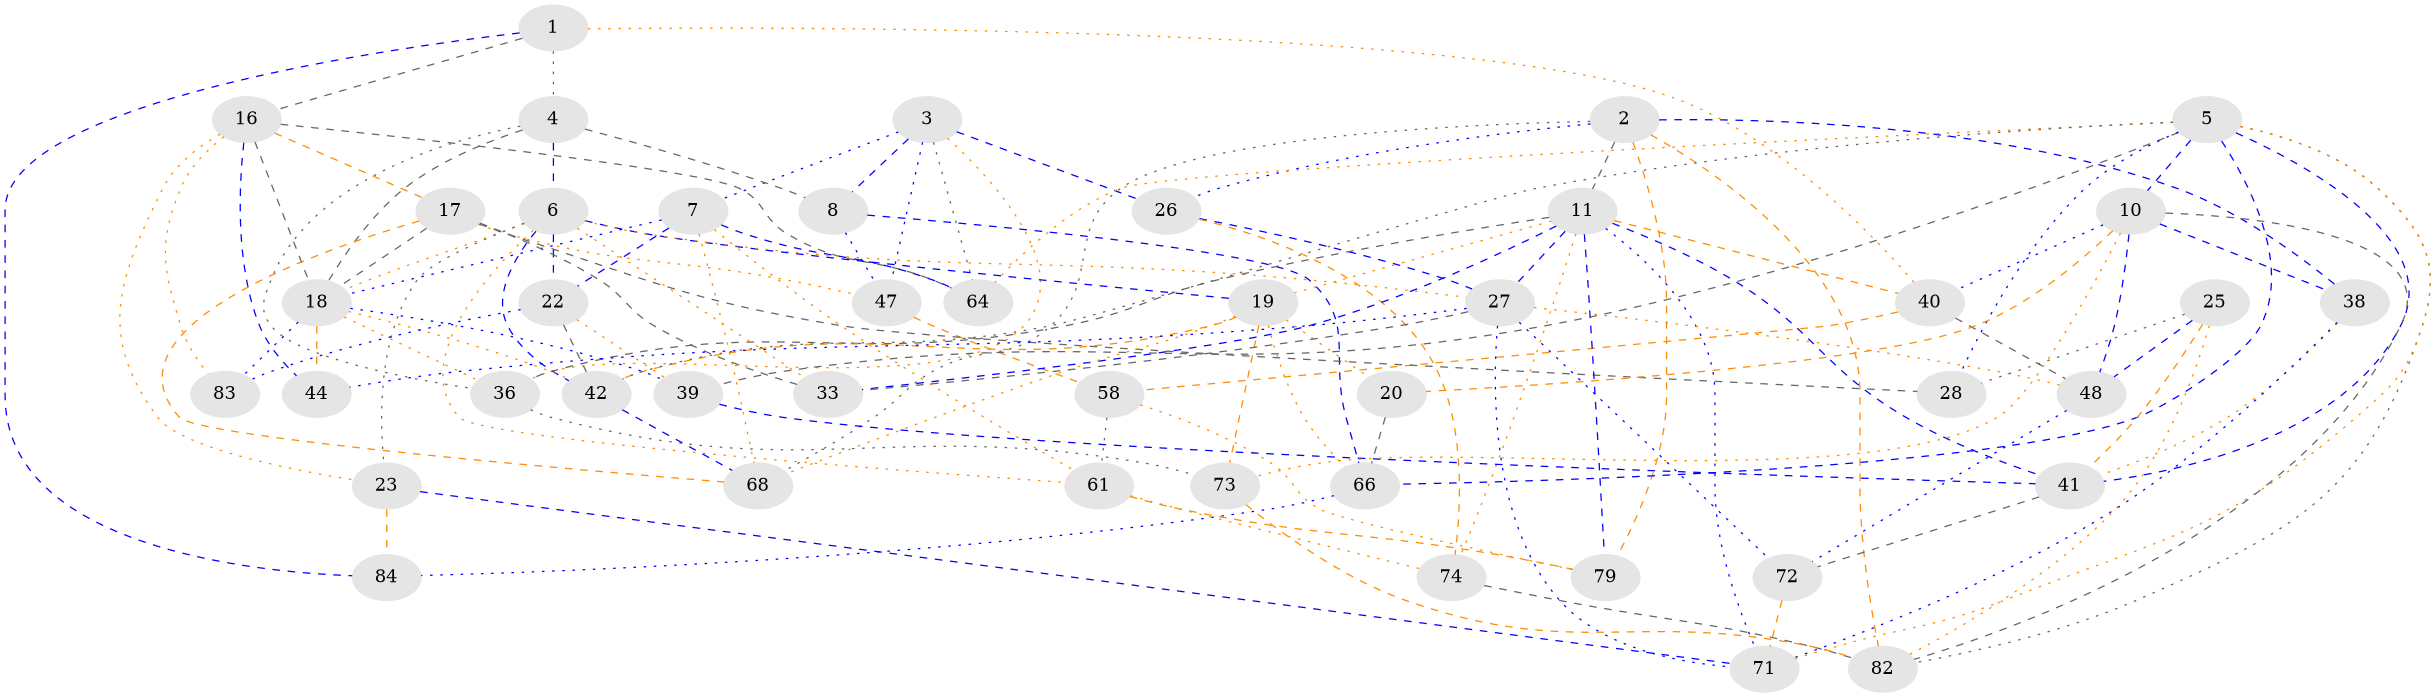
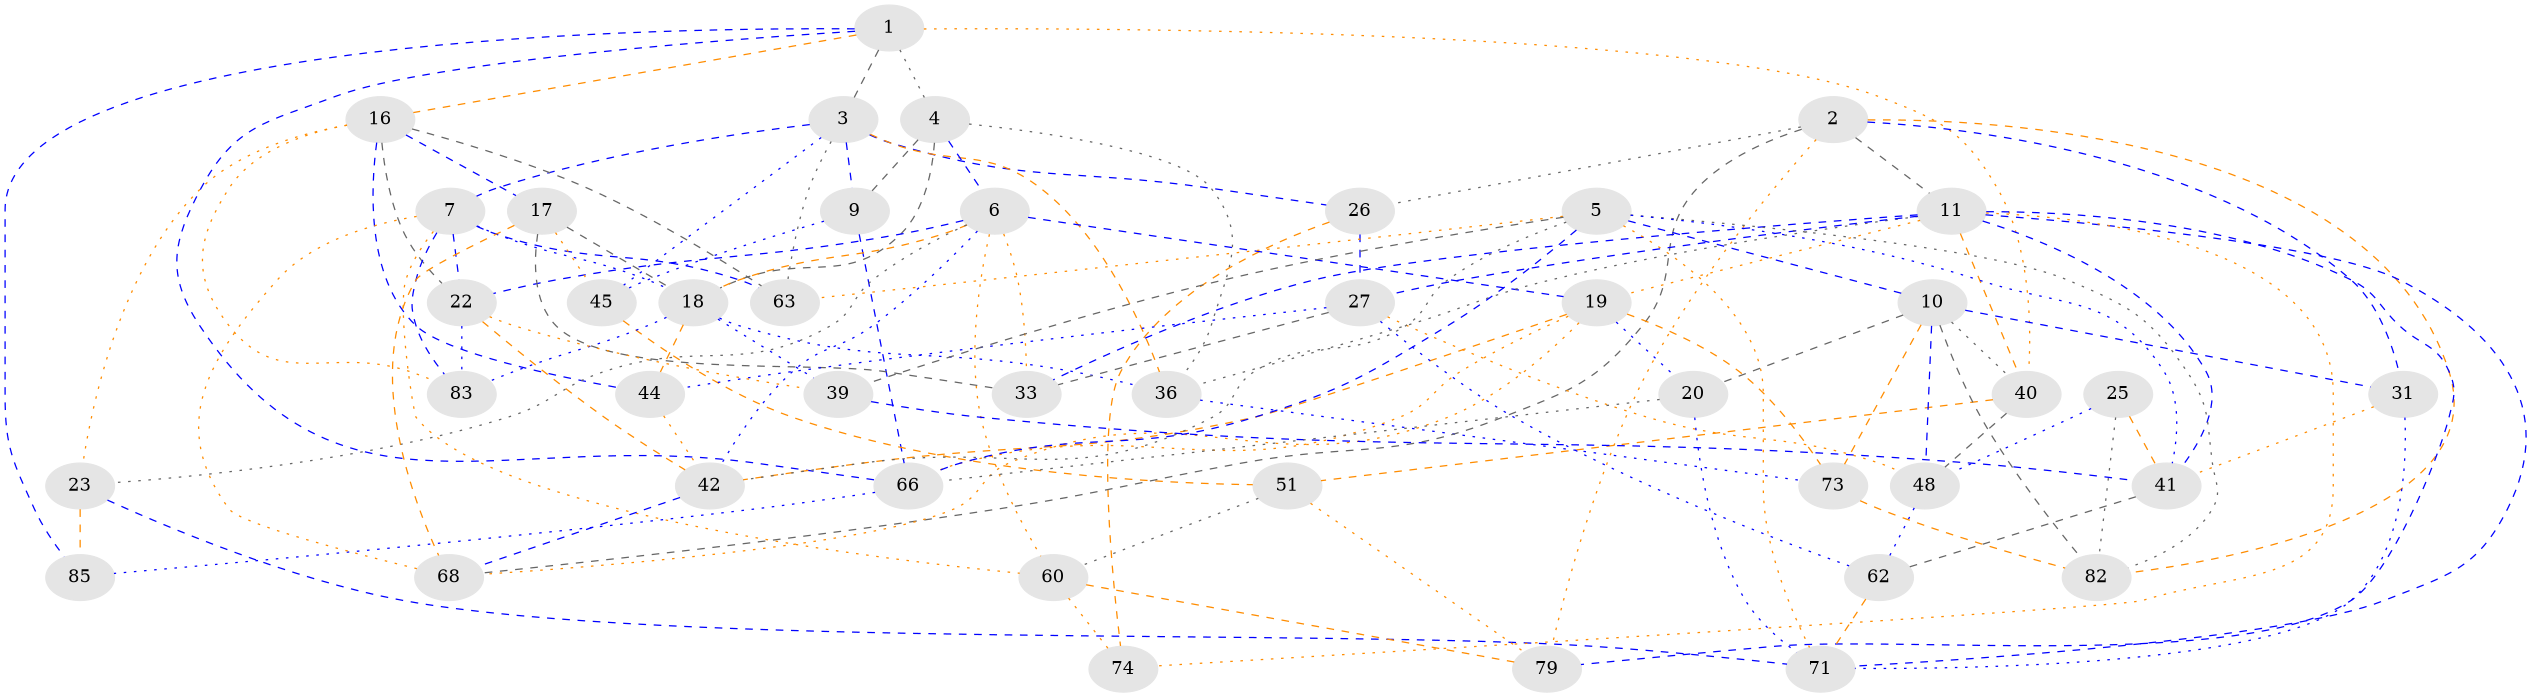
(400, 74) -> (635, 74)
none -> (866, 74)
(1390, 151) -> (1597, 165)
(349, 165) -> (461, 165)
(810, 165) -> (641, 151)
(1147, 176) -> (1213, 469)
(282, 211) -> (396, 212)
(833, 211) -> (855, 211)
(2041, 252) -> (1980, 349)
(435, 256) -> (843, 256)
(1025, 264) -> none
none -> (178, 273)
(887, 303) -> (602, 303)
(978, 303) -> (785, 303)
(2355, 303) -> (2403, 394)
none -> (412, 309)
(506, 321) -> (851, 339)
(1027, 322) -> (1056, 202)
(1044, 329) -> (1553, 279)
(461, 342) -> (680, 440)
(572, 342) -> (581, 400)
(411, 349) -> (874, 352)
(1327, 349) -> (1645, 349)
(2153, 349) -> (2022, 441)
(1667, 351) -> (1647, 373)
(1786, 362) -> (1813, 349)
(2350, 388) -> (1956, 273)
(1109, 394) -> (1287, 486)
(1952, 394) -> none
(1715, 421) -> (2510, 502)
(1378, 440) -> (1157, 456)
(878, 448) -> (1620, 456)
(1740, 460) -> (1883, 395)
(1099, 486) -> (1053, 578)
(2091, 533) -> (2107, 486)
(1527, 547) -> (1721, 547)
(387, 578) -> (80, 578)
(1787, 578) -> (1879, 578)
(1669, 619) -> none
